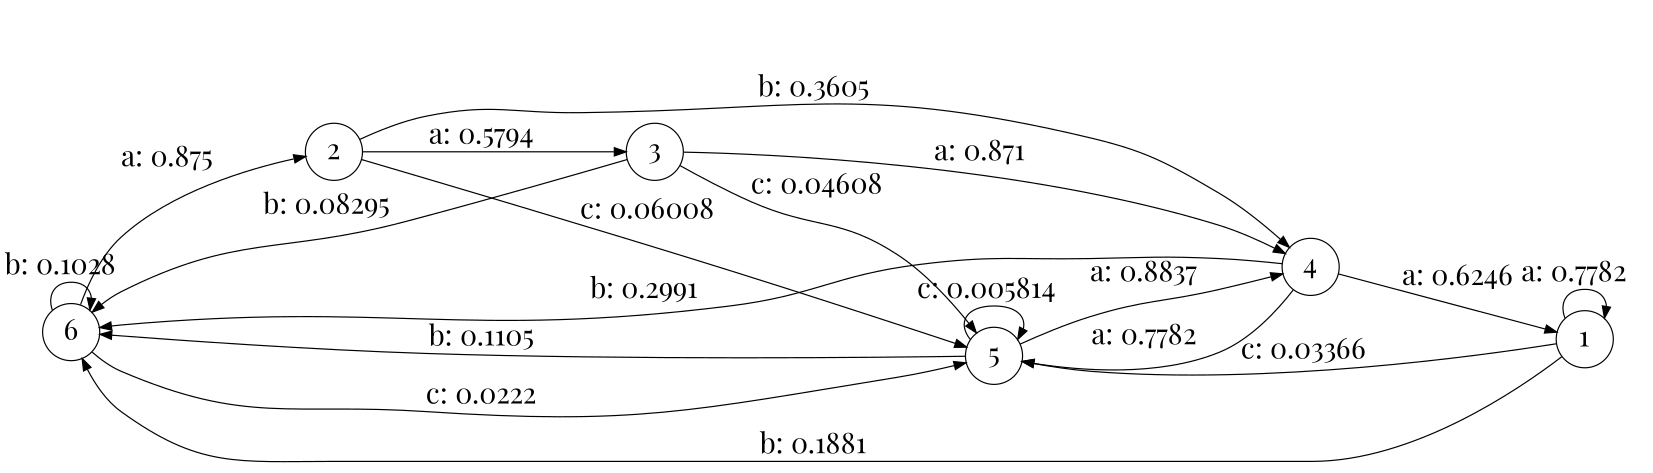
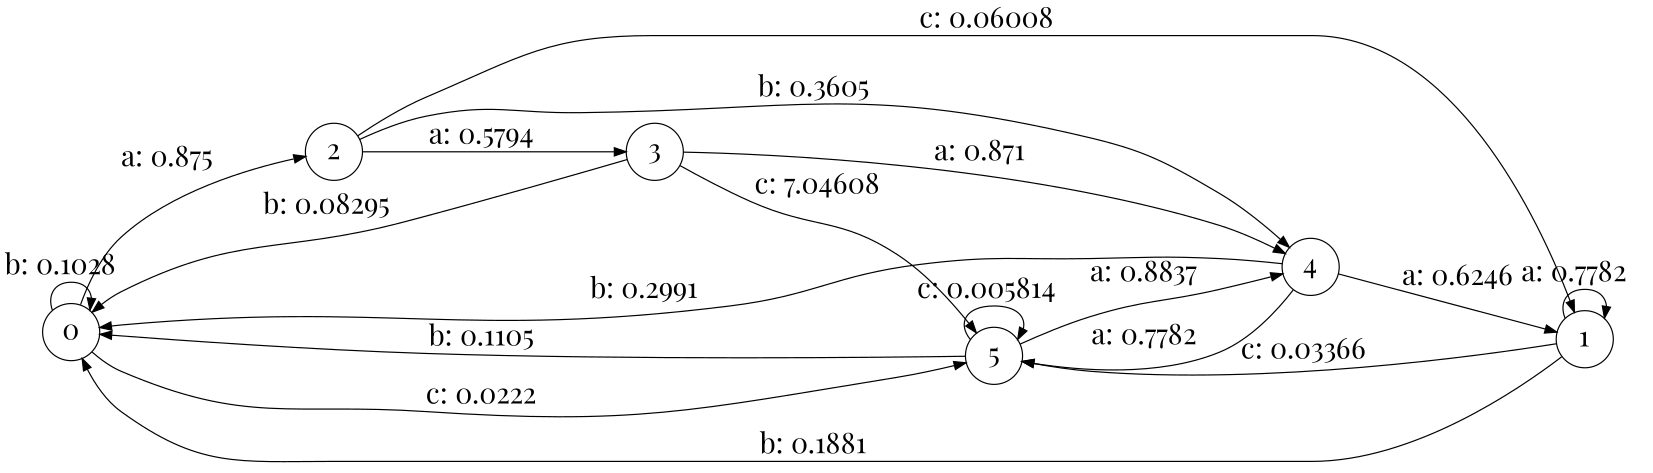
(824, 186) -> (824, 186)
(659, 249) -> (1020, 36)
(71, 332) -> (71, 332)
